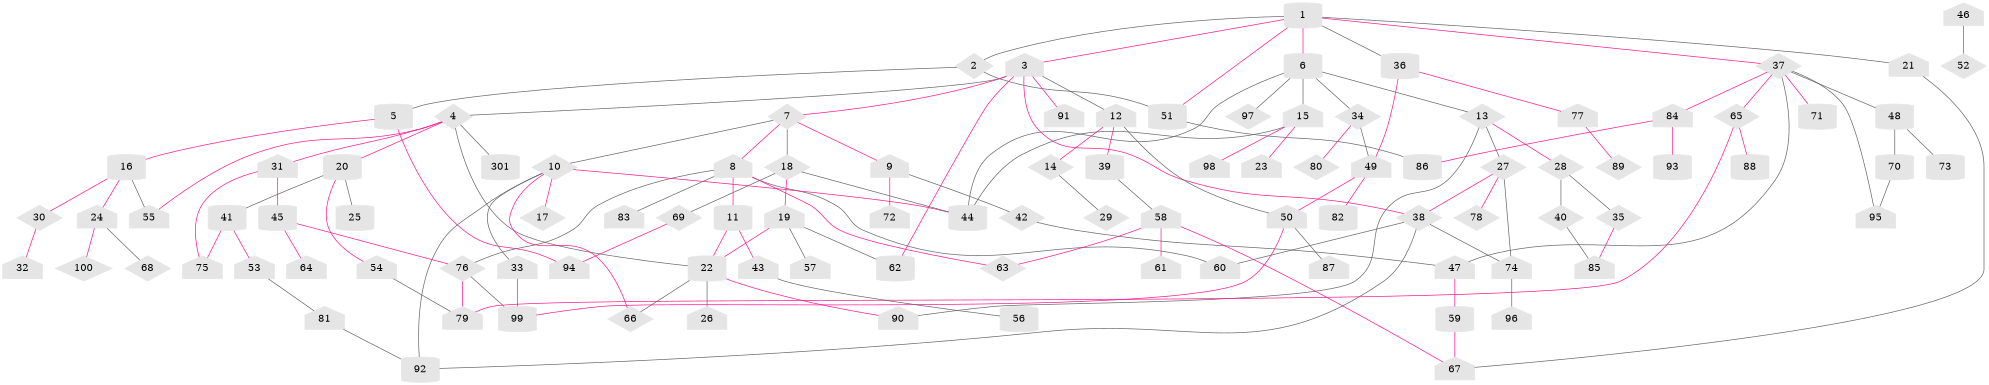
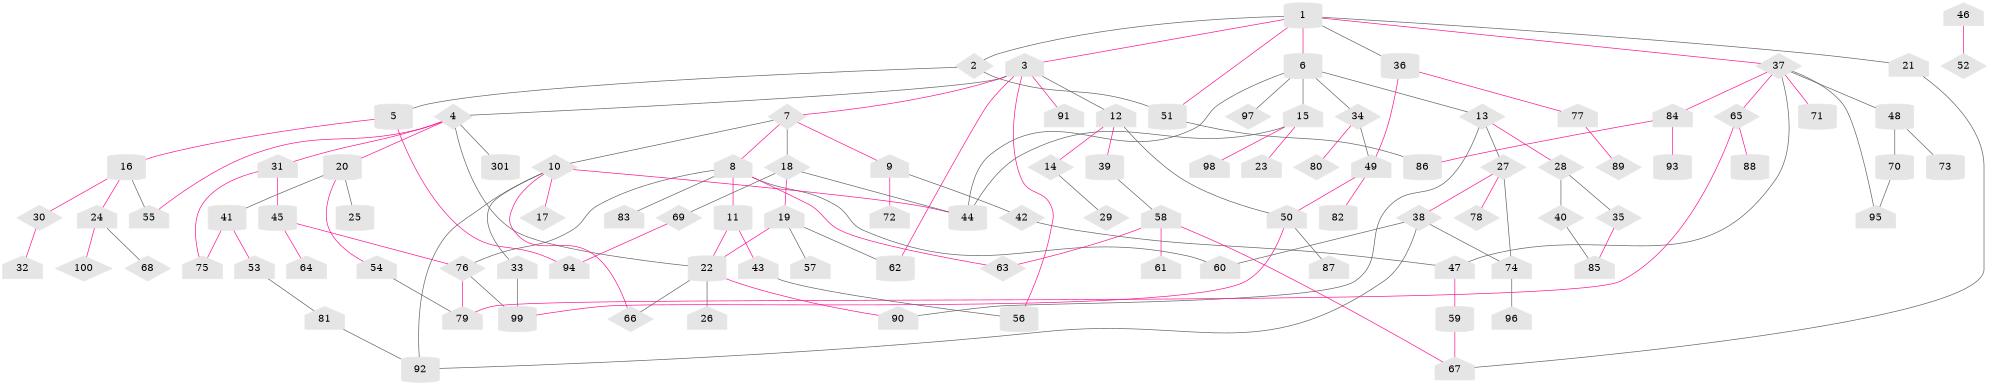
(1209, 187) -> (1037, 193)
